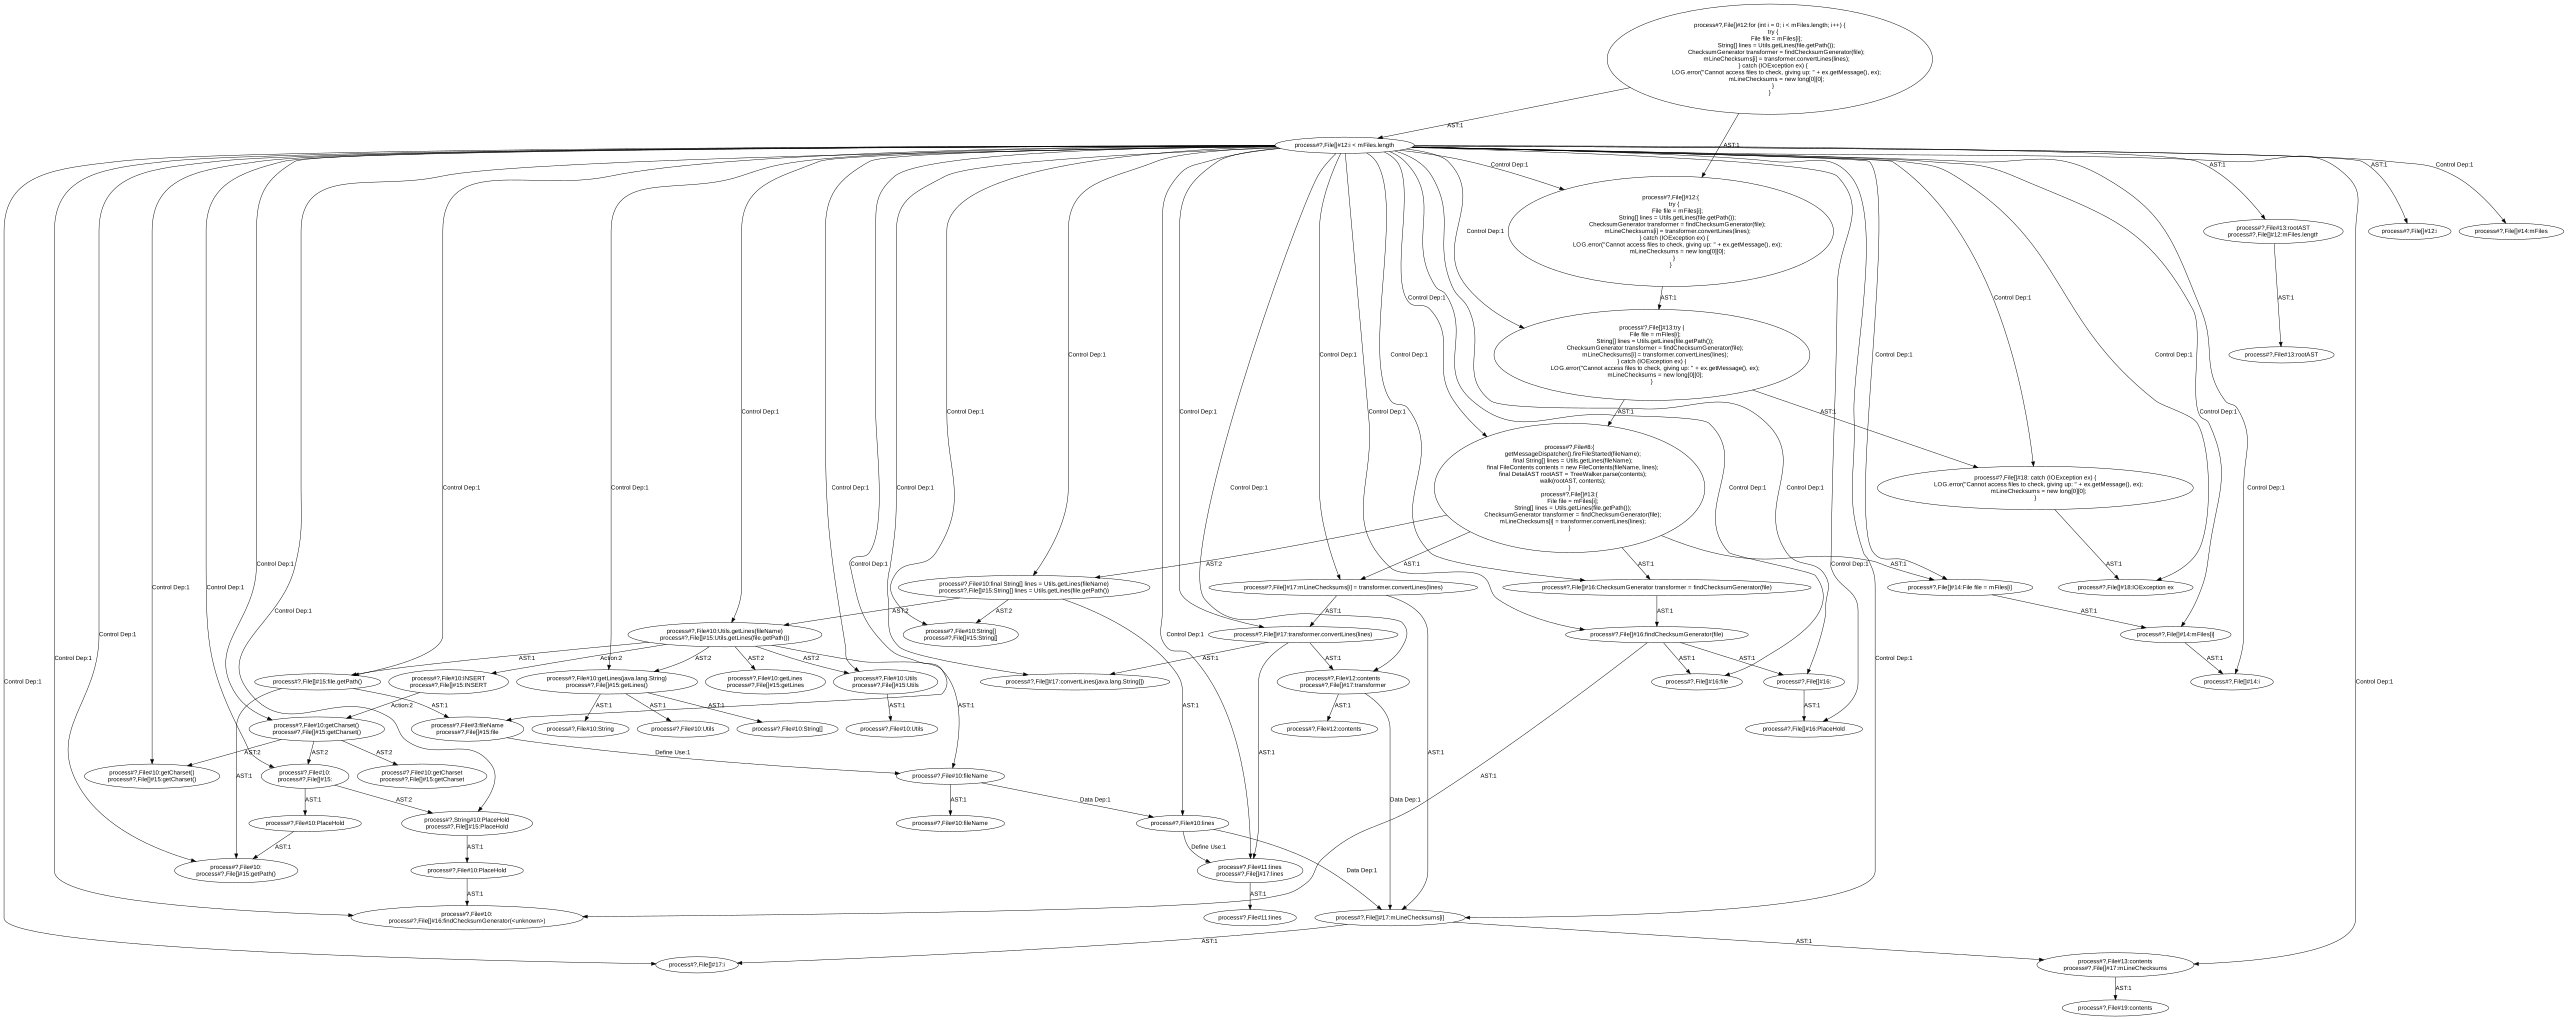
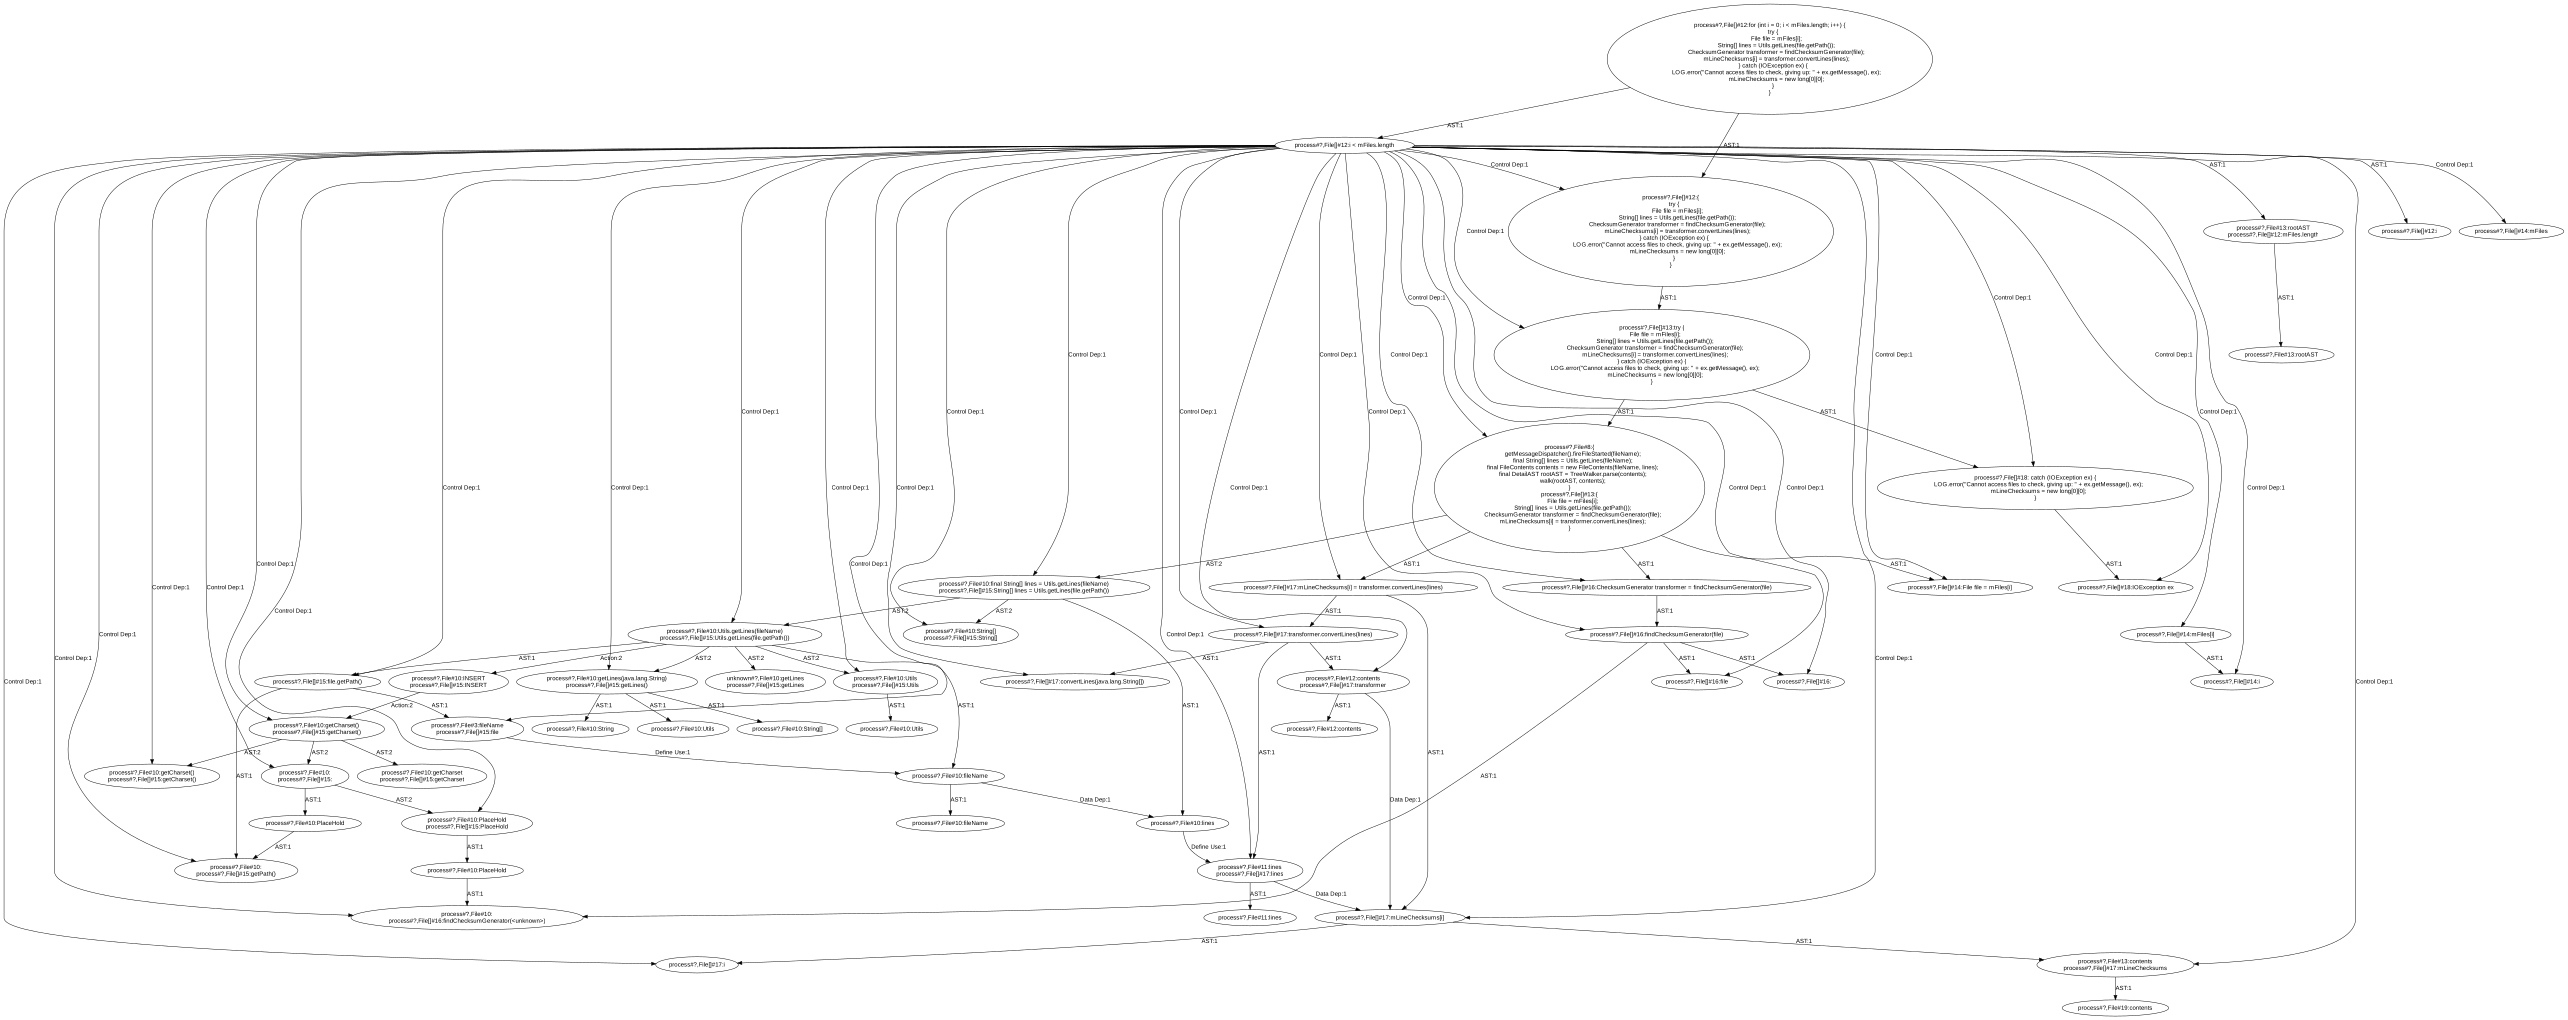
(2067, 611) -> none
(765, 682) -> (765, 682)
(1804, 729) -> none
(467, 823) -> (467, 823)
(1301, 856) -> (1314, 897)
